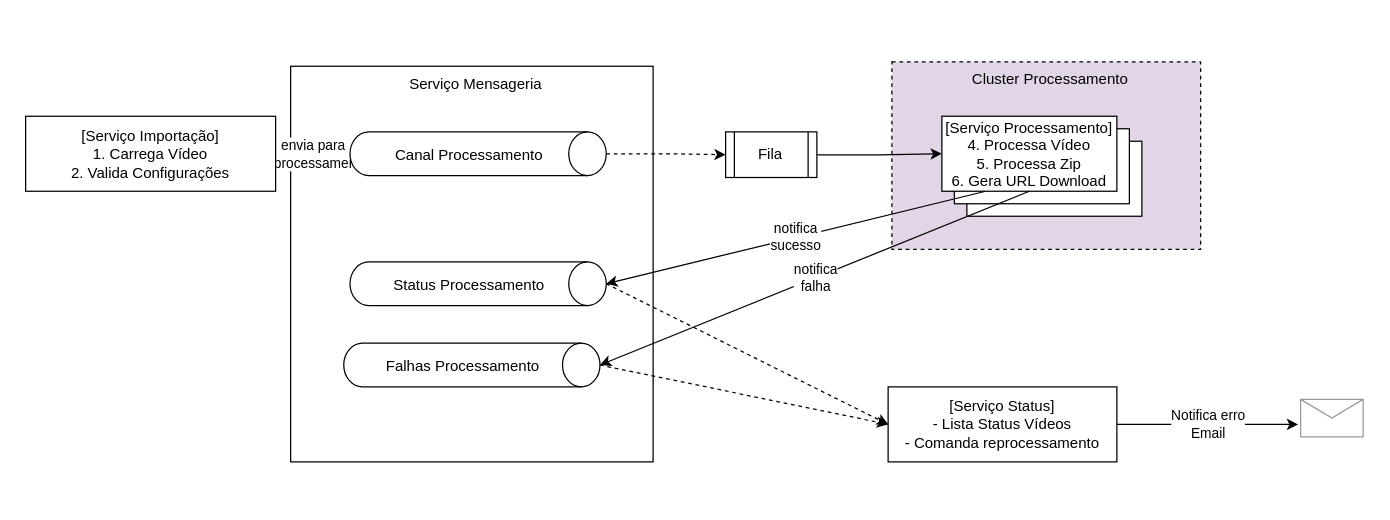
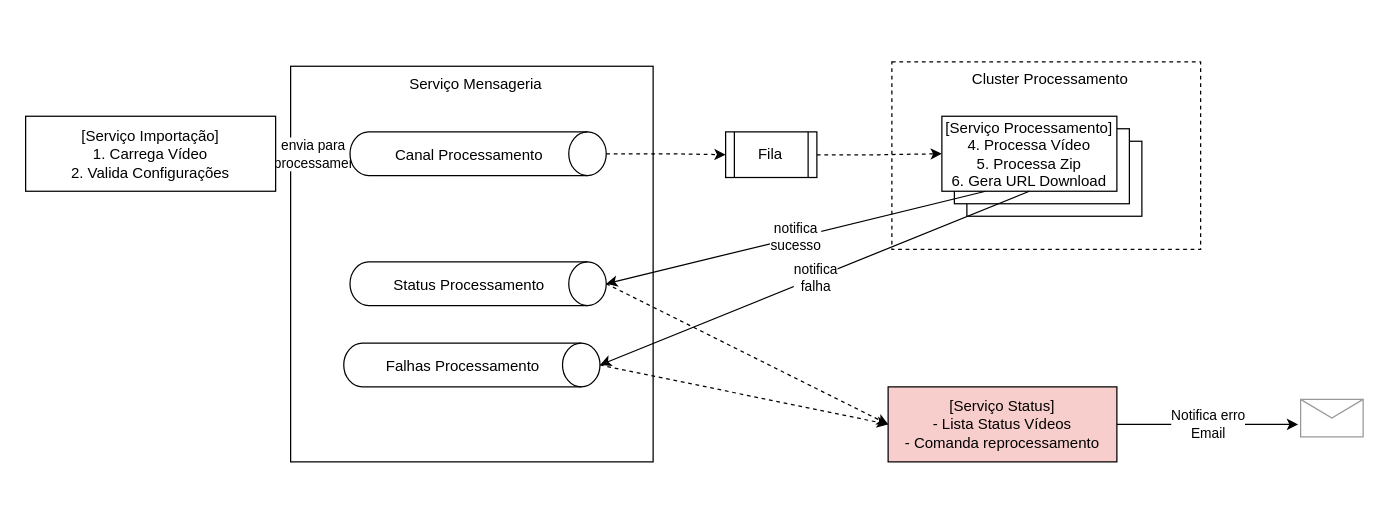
(1046, 80) -> (1046, 80)
(874, 155) -> (874, 155)
(1003, 424) -> (1003, 424)
